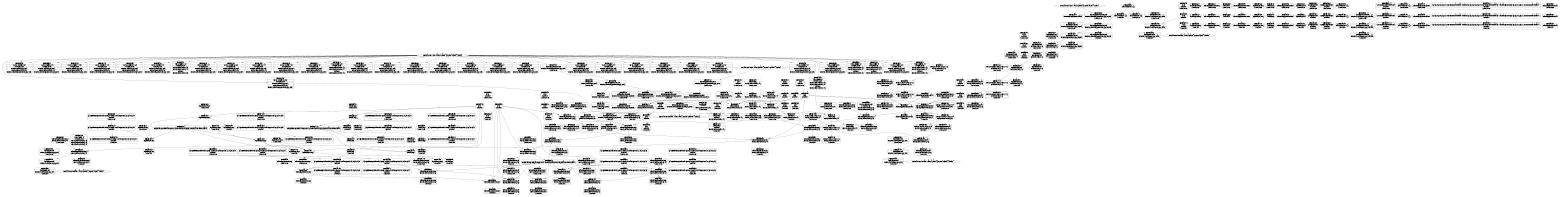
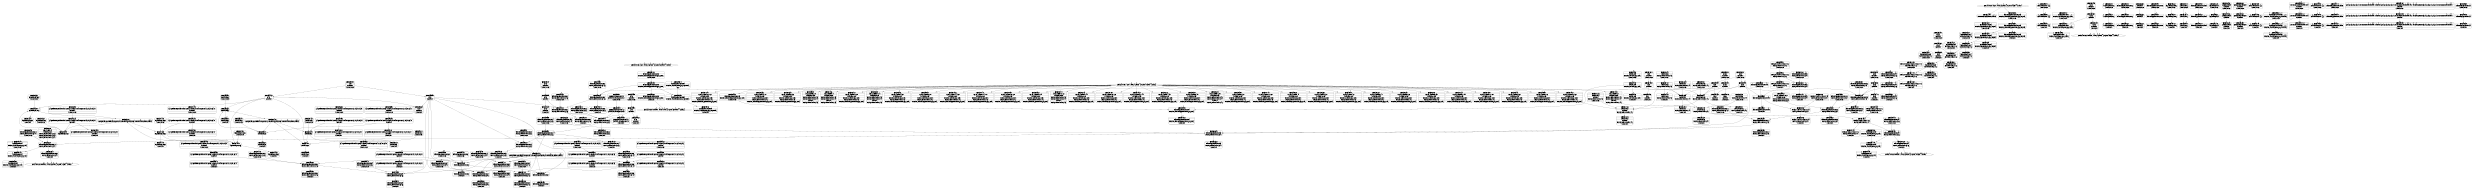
(1183, 7) -> (2091, 7)
(1131, 10) -> (2044, 11)
(607, 89) -> (1415, 109)
(623, 98) -> (678, 88)
(149, 152) -> none
